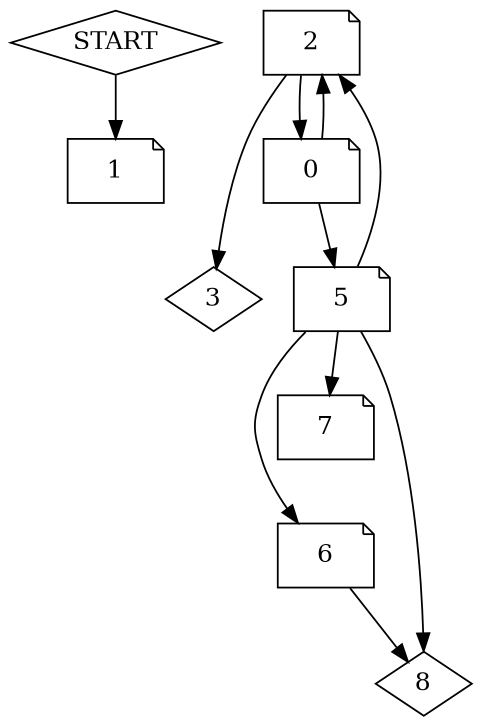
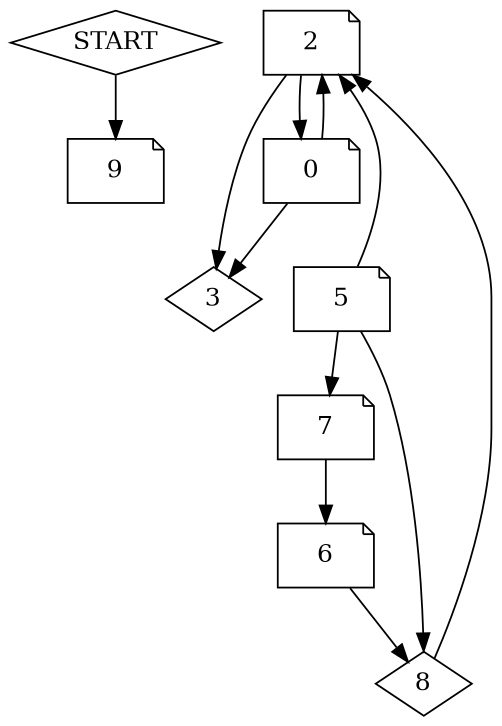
(116, 171) -> (116, 171)
(325, 227) -> (264, 233)
none -> (491, 356)
(256, 416) -> (326, 483)
